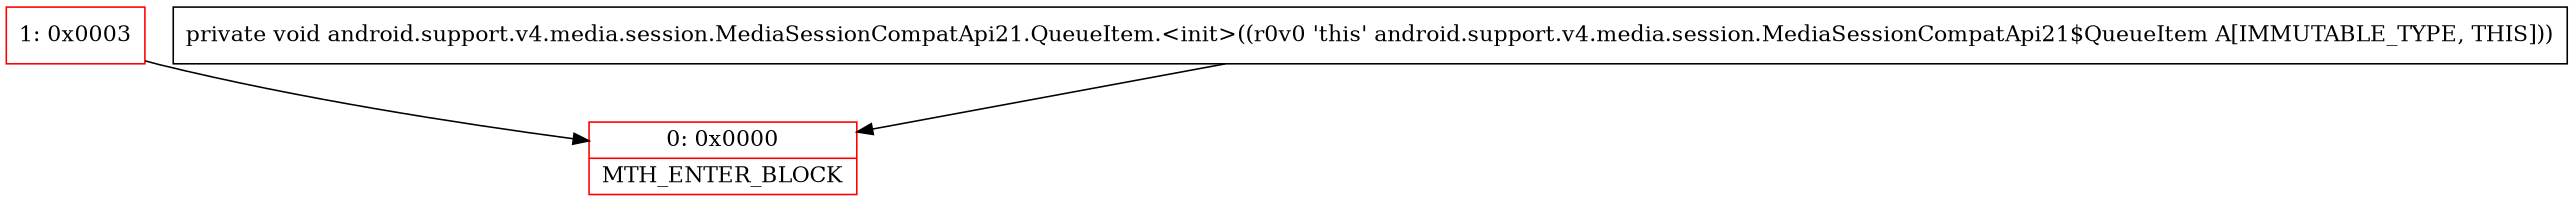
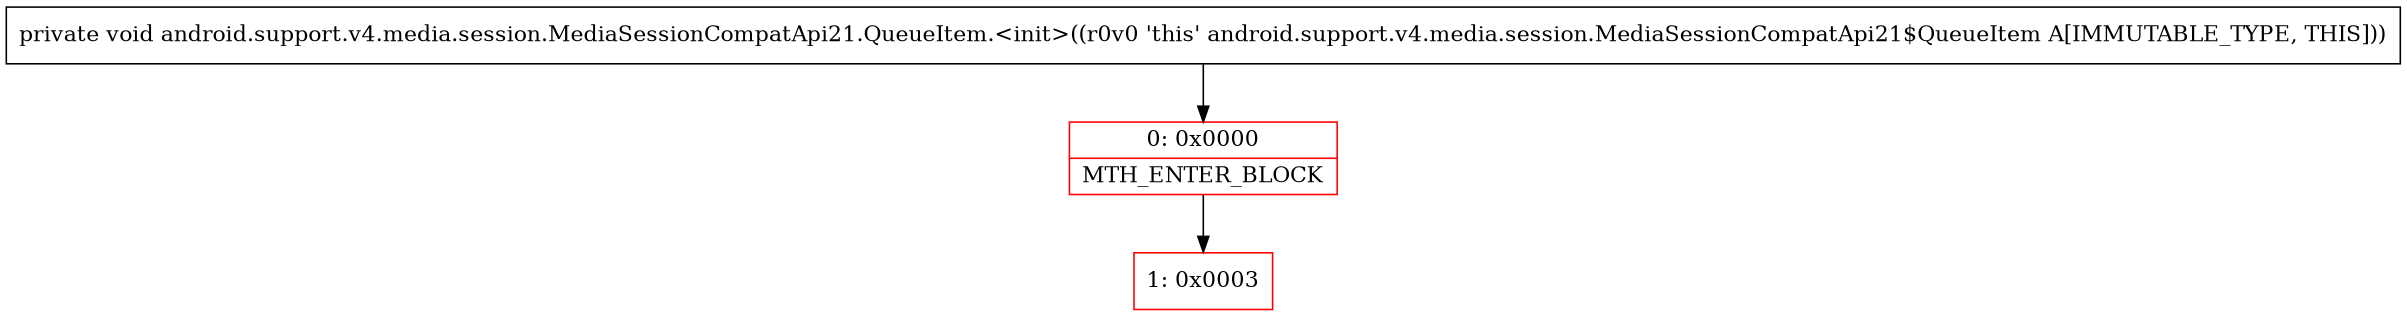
(358, 106) -> (1203, 216)
